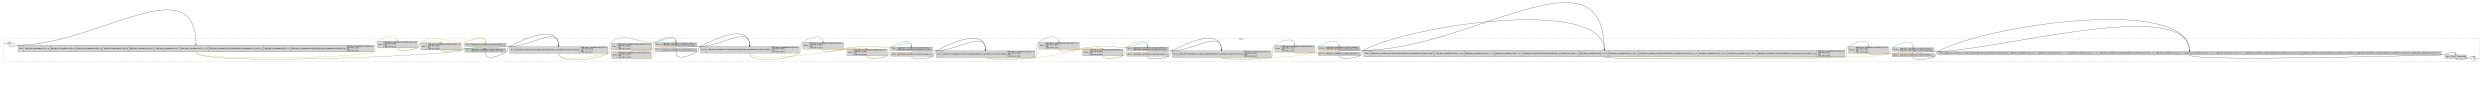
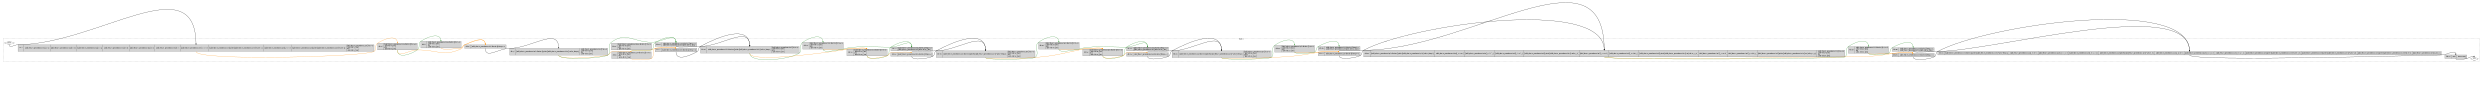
(485, 50) -> none
